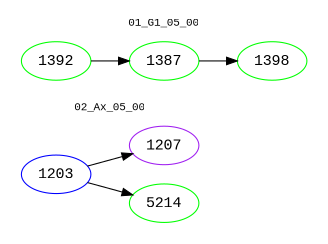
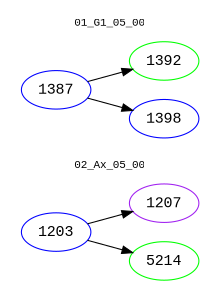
(105, 61) -> (105, 77)
(164, 61) -> (56, 90)
(272, 61) -> (164, 119)
